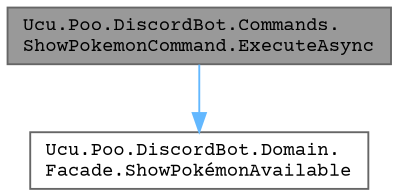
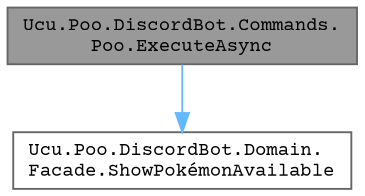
(199, 36) -> (182, 36)
